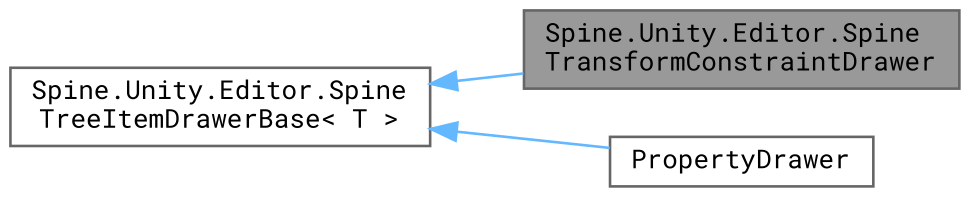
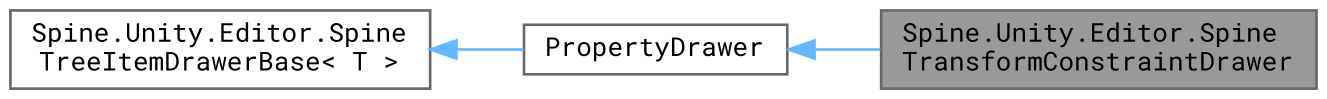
(490, 77) -> (848, 50)
